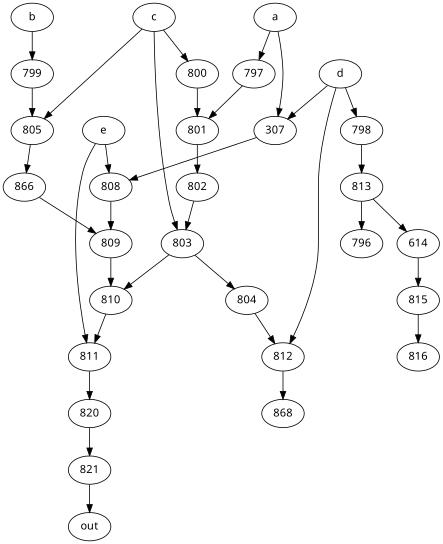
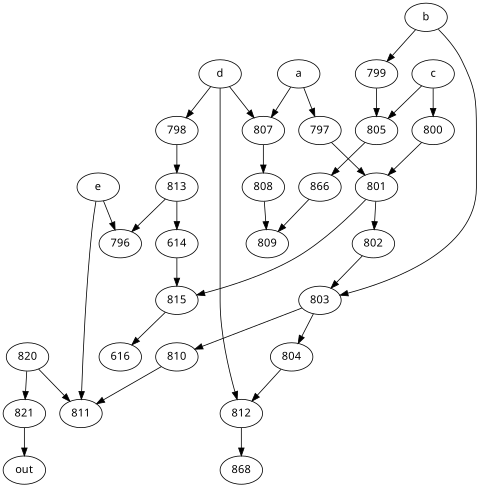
(159, 127) -> (476, 192)
(275, 130) -> (263, 130)
(107, 155) -> (108, 212)
none -> (293, 259)
(111, 268) -> none
(418, 357) -> (120, 357)
(90, 381) -> (51, 382)
